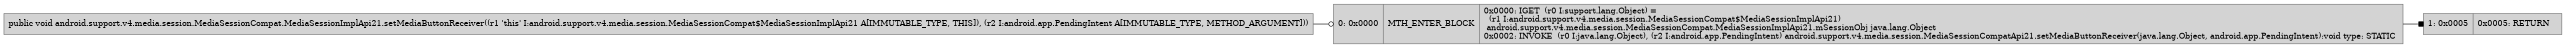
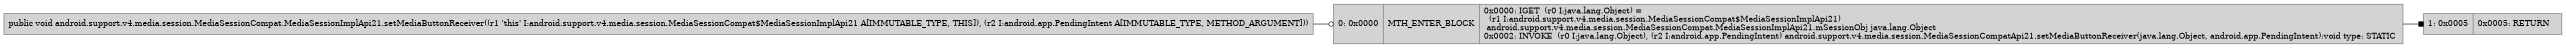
(1572, 11) -> (1564, 11)
